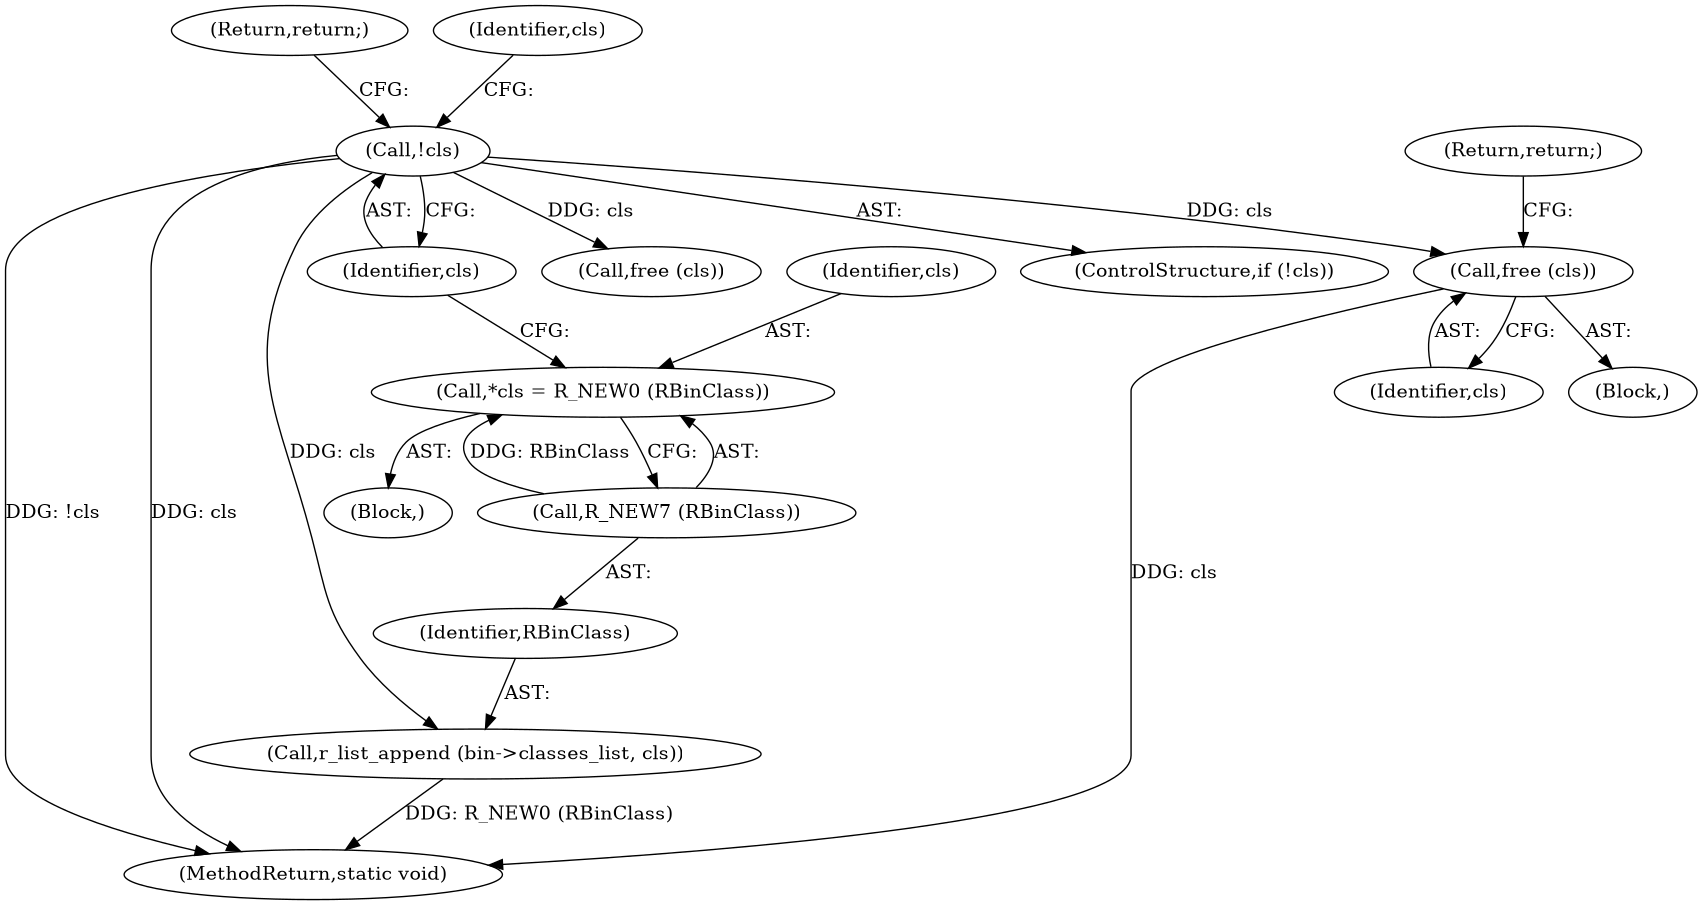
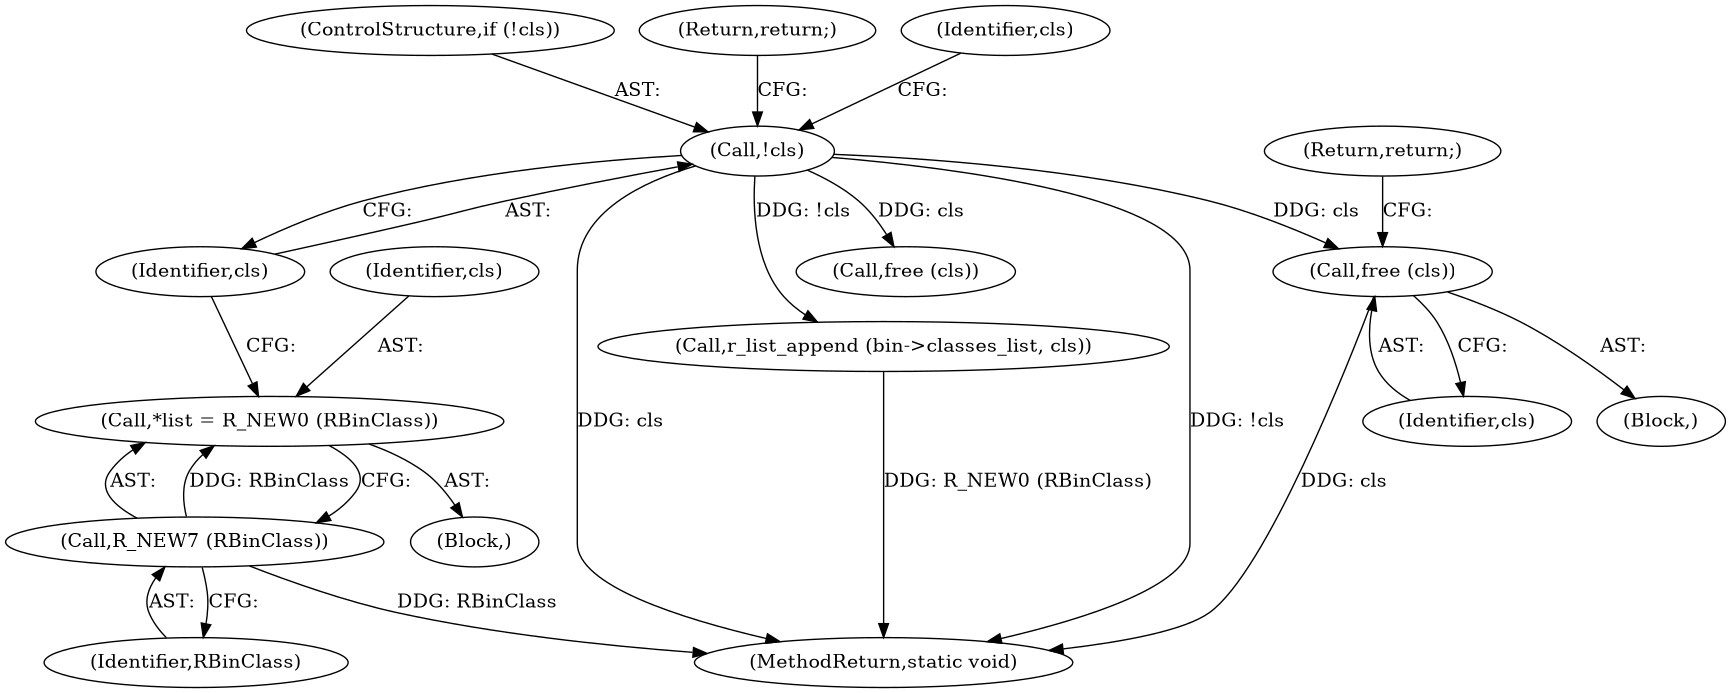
(776, 207) -> (593, 91)
(603, 392) -> (270, 421)
(333, 453) -> (804, 211)
(632, 573) -> (237, 602)
none -> (468, 626)
(503, 687) -> (148, 610)
